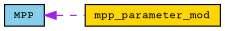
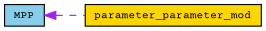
(153, 15) -> (173, 15)
